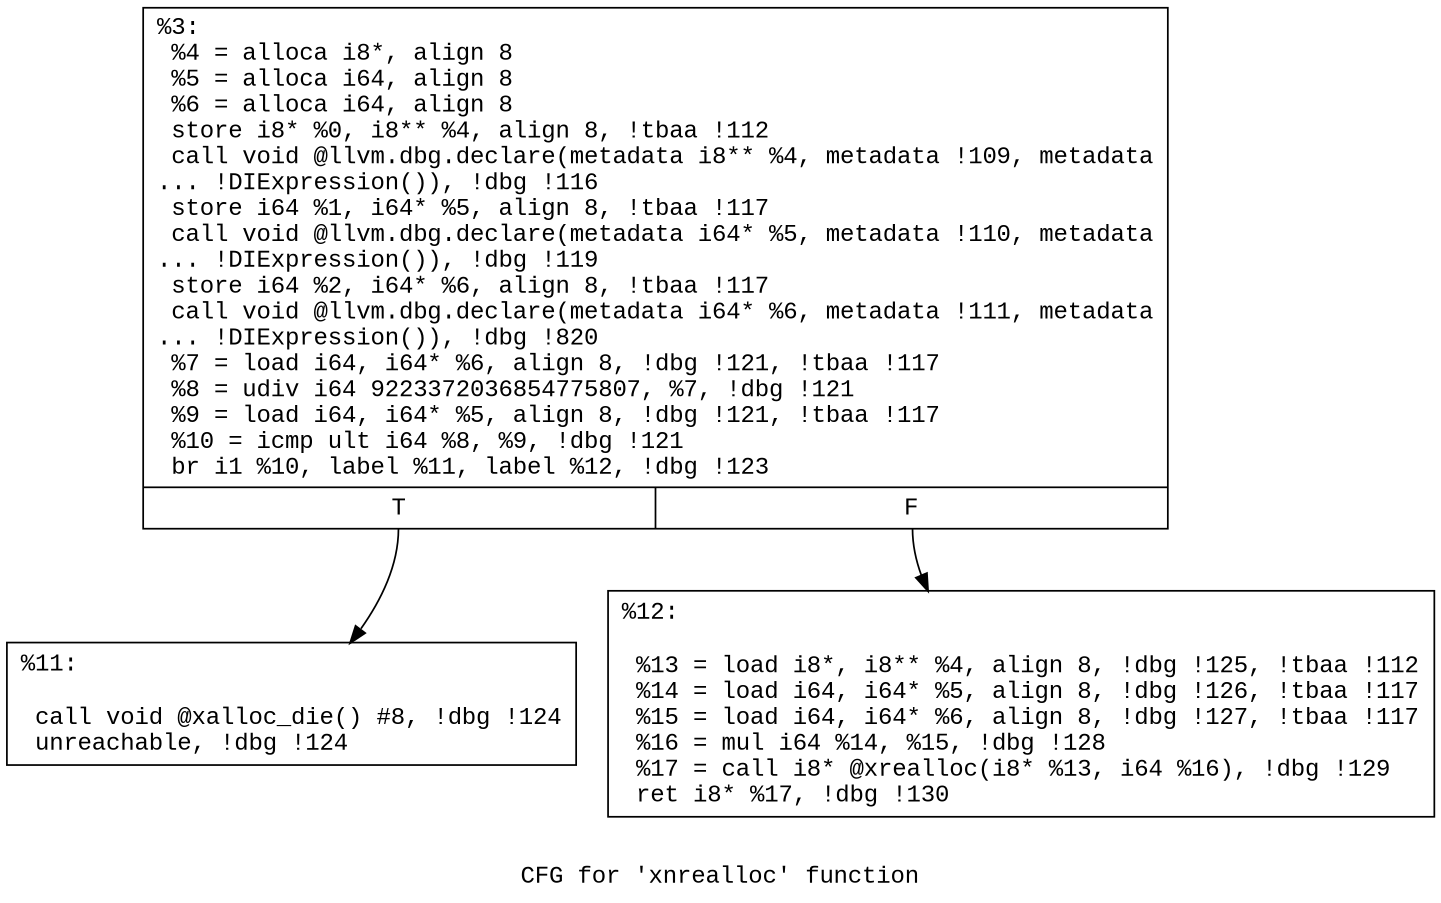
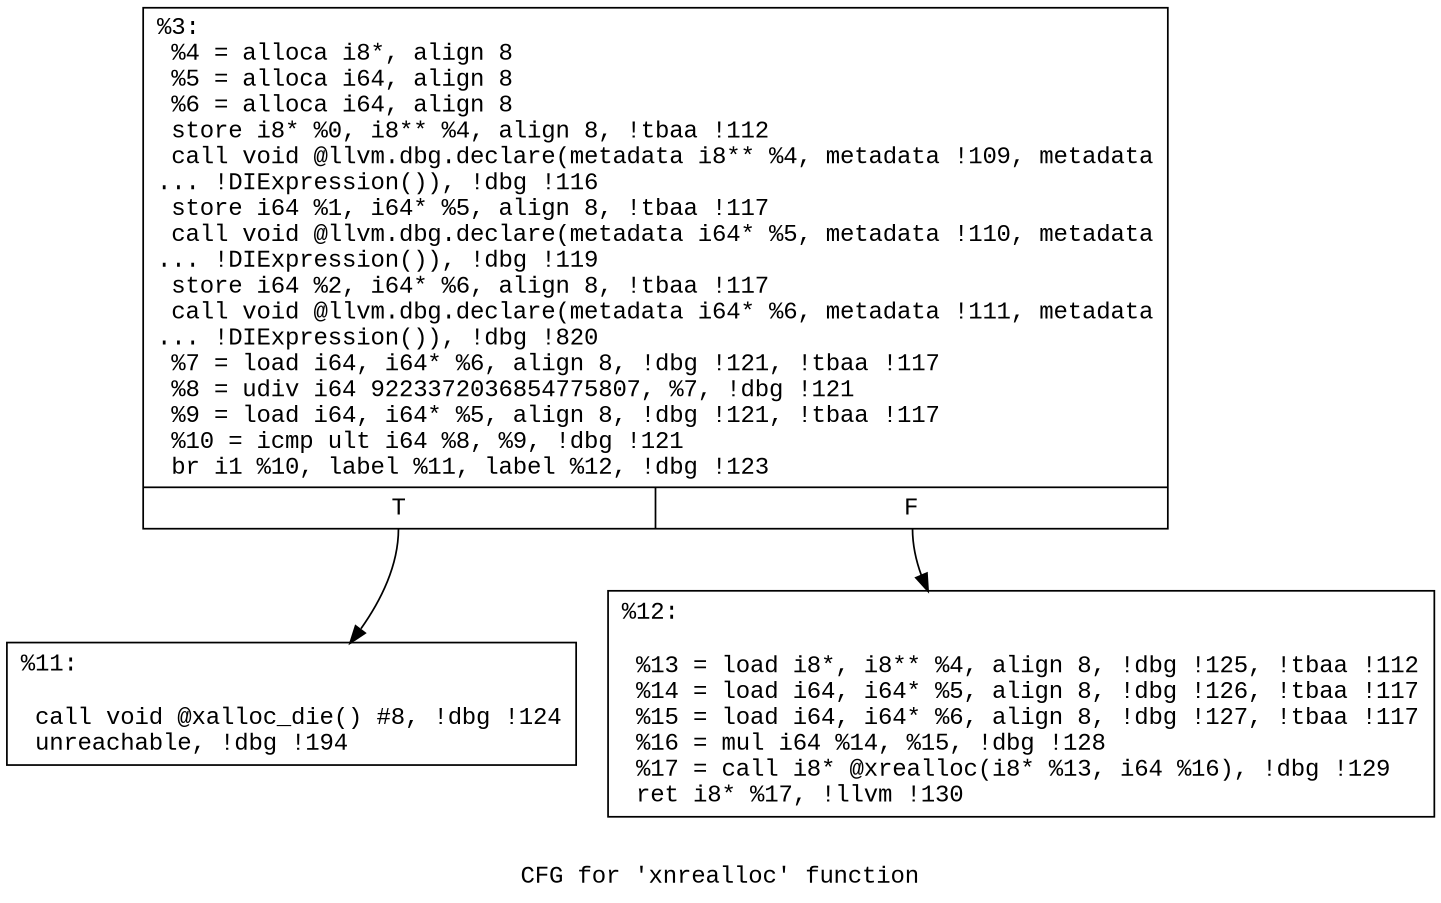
(185, 743) -> (185, 743)
(786, 794) -> (794, 794)
